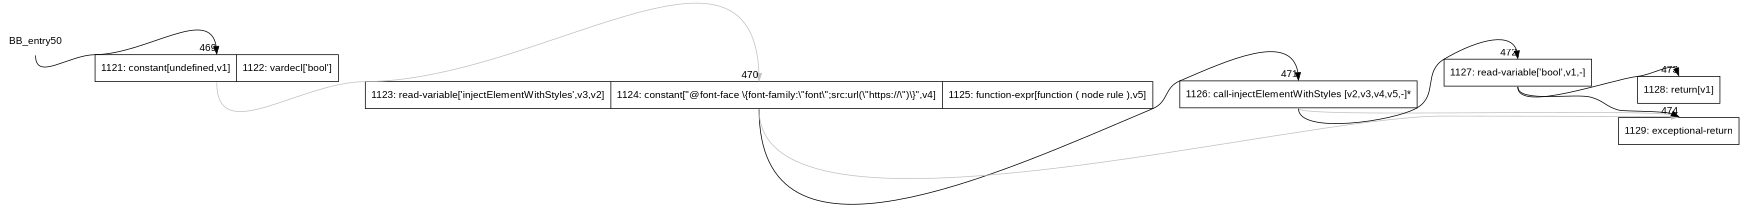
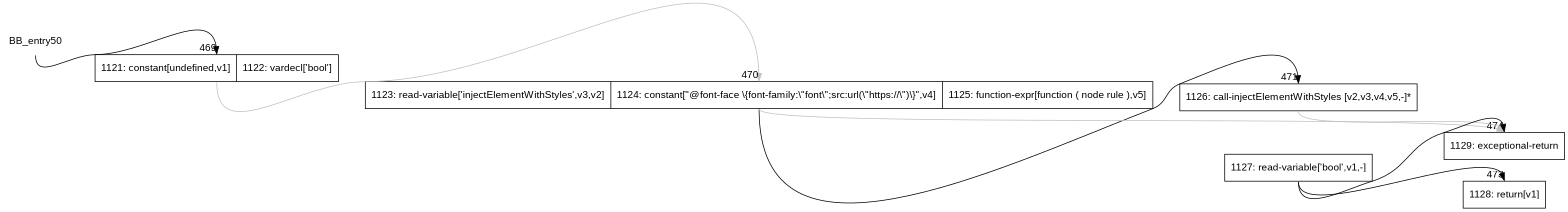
(1422, 104) -> none
